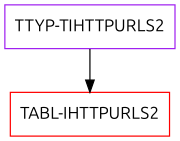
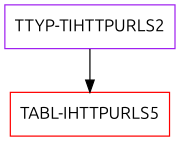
(90, 114) -> (90, 114)
